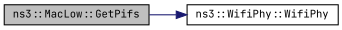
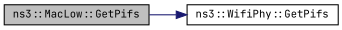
(263, 15) -> (263, 15)
